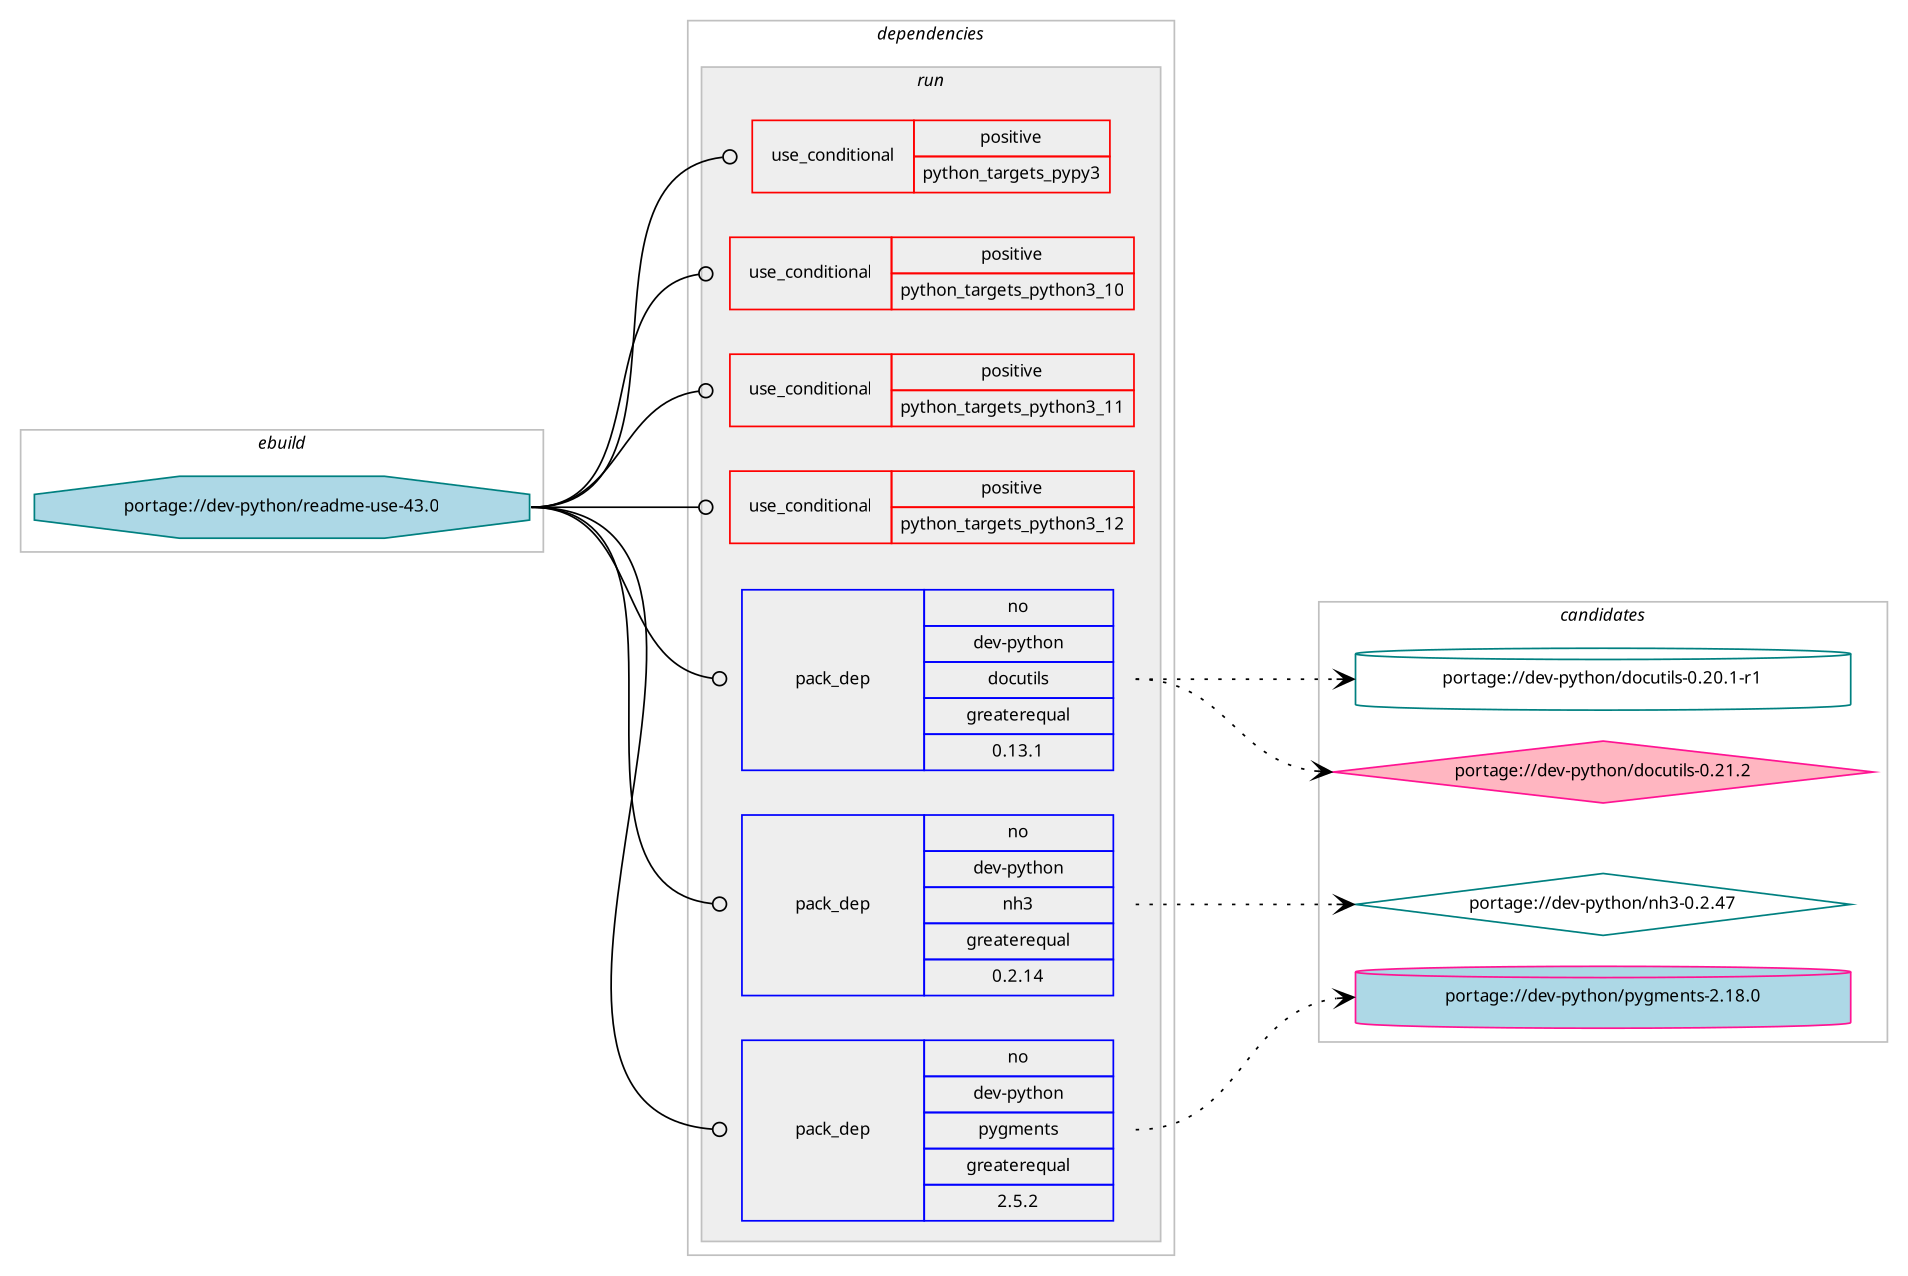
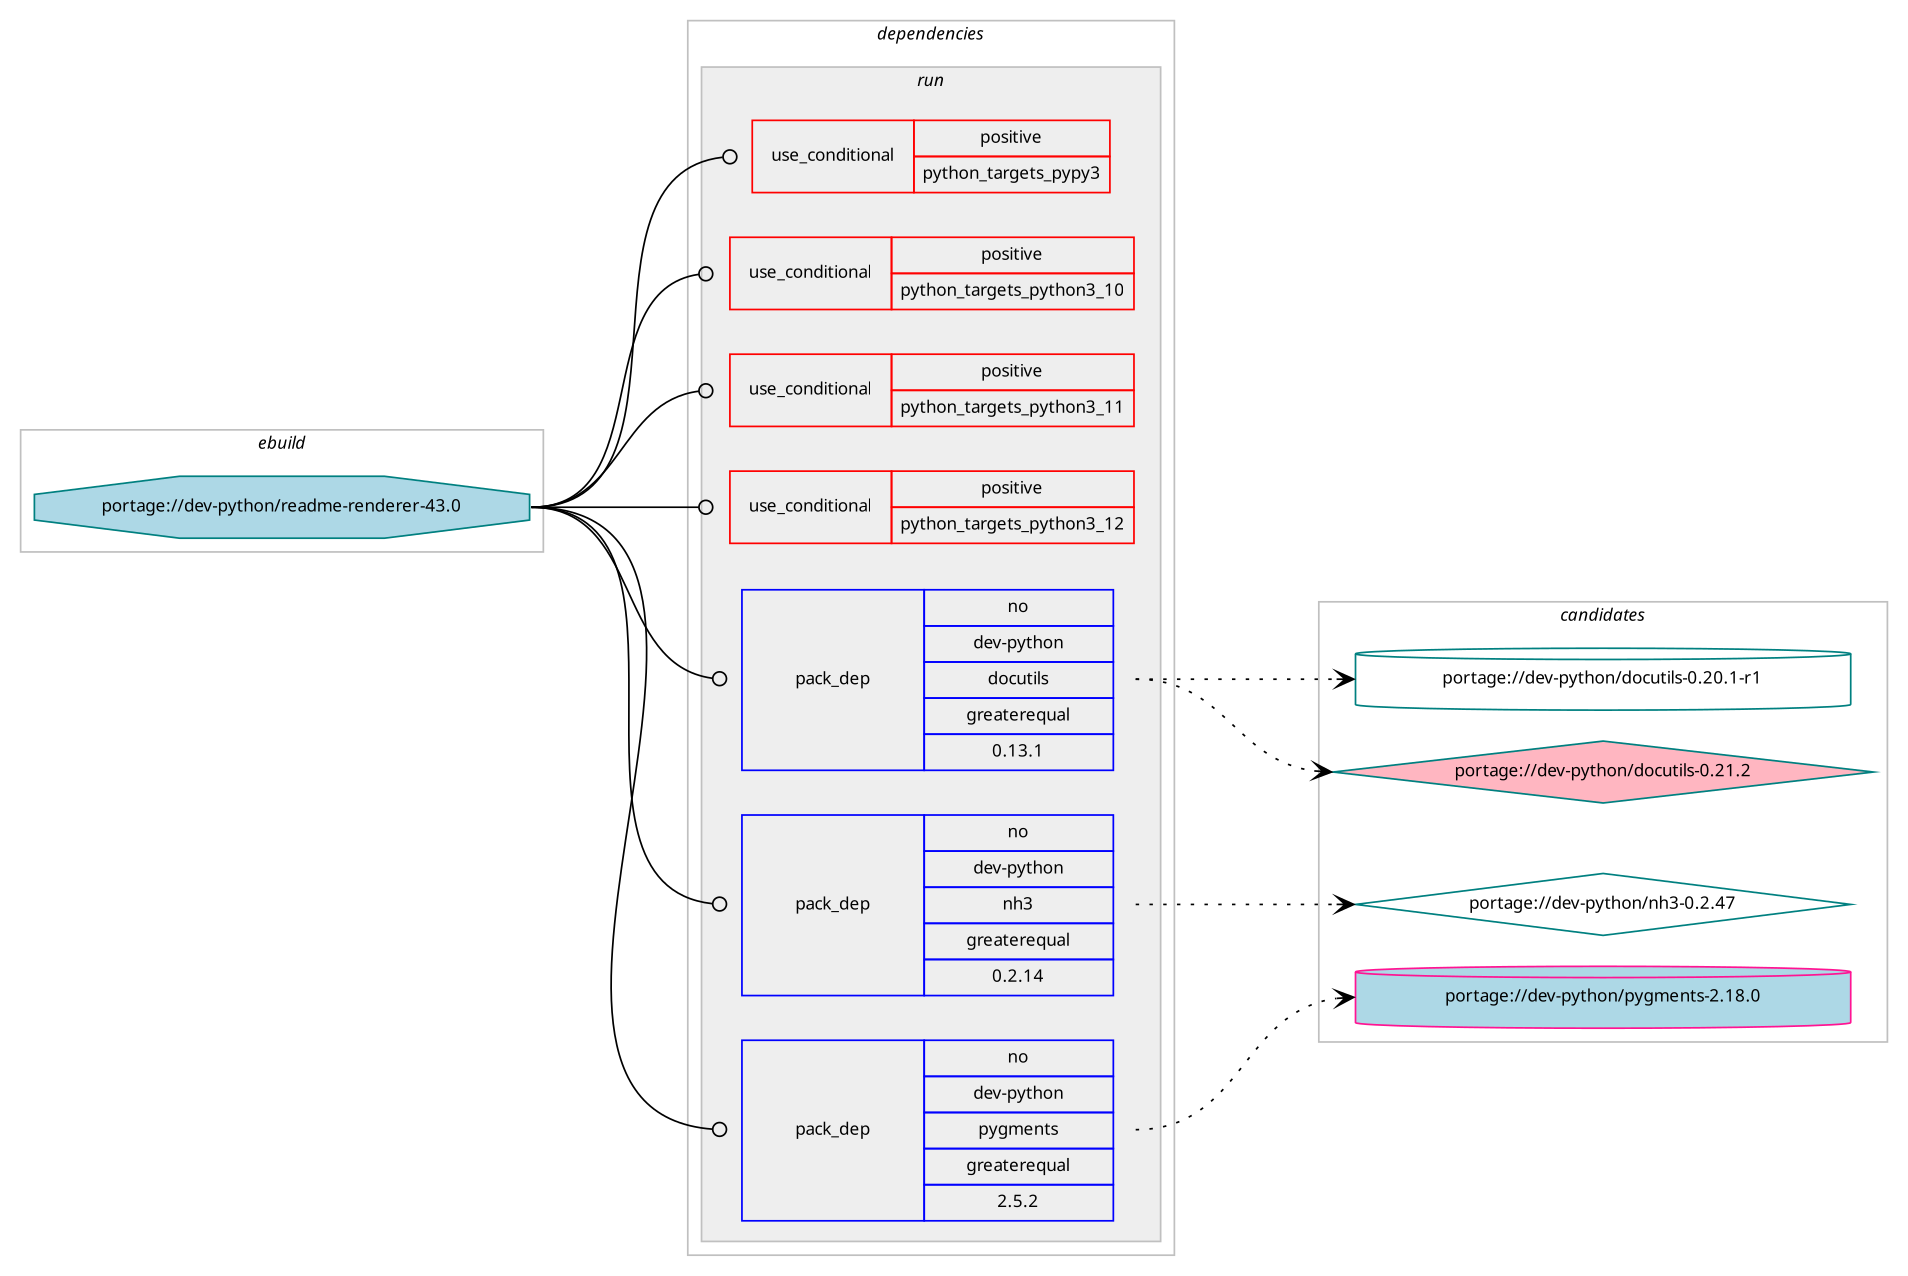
(282, 507) -> (282, 507)
(1603, 772) -> (1603, 772)
